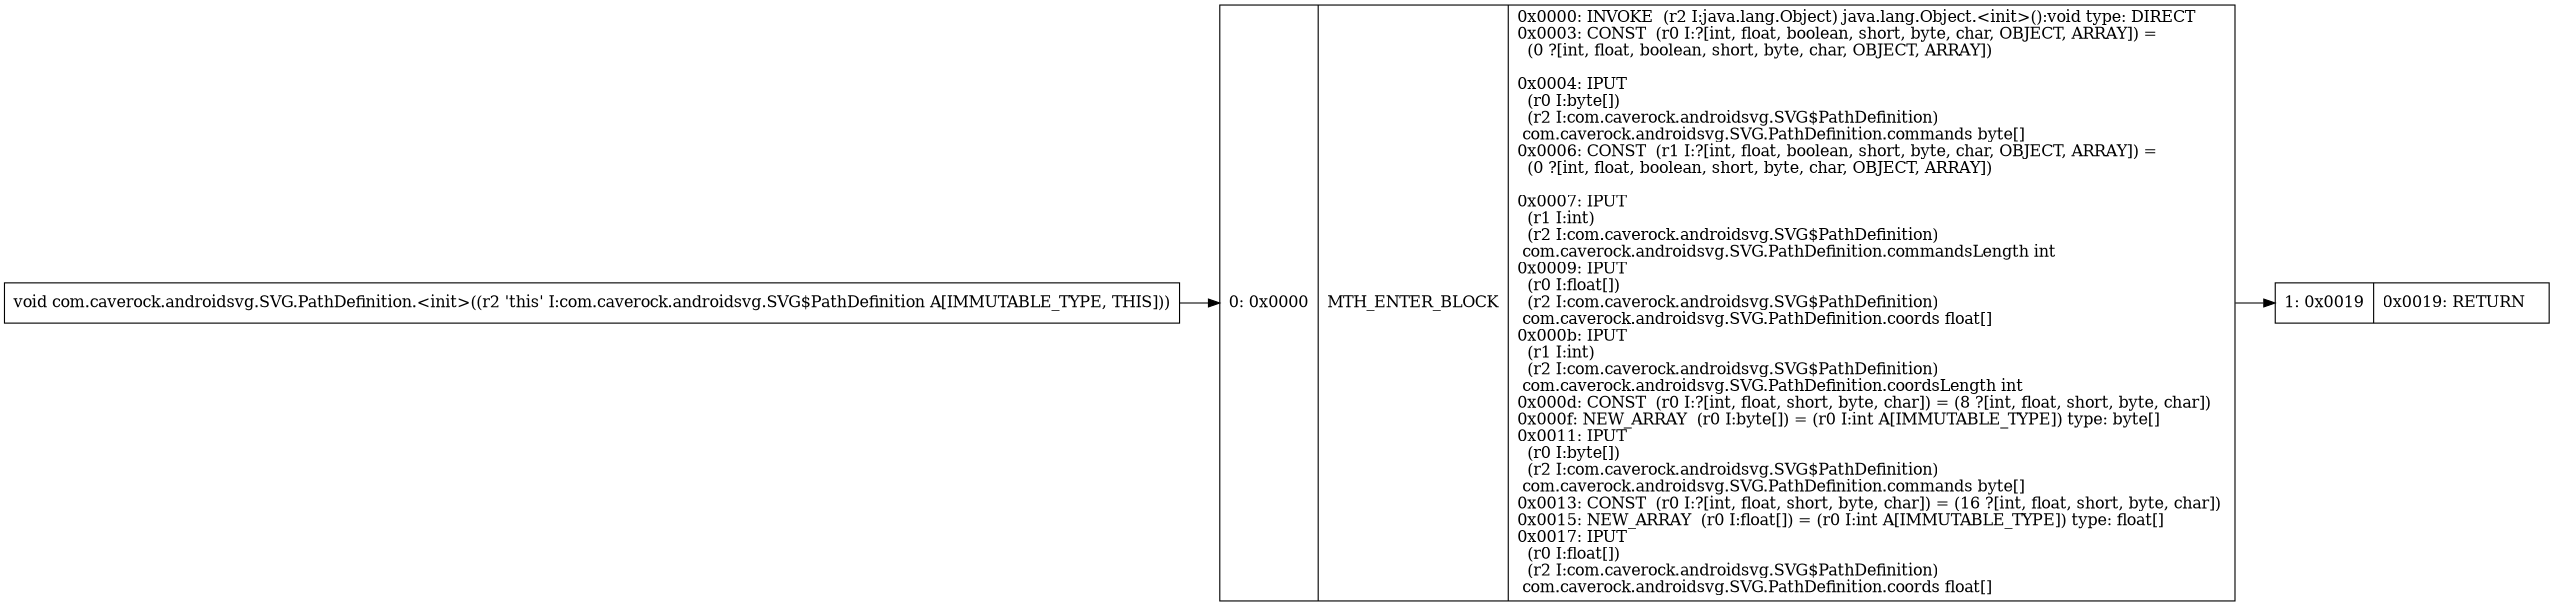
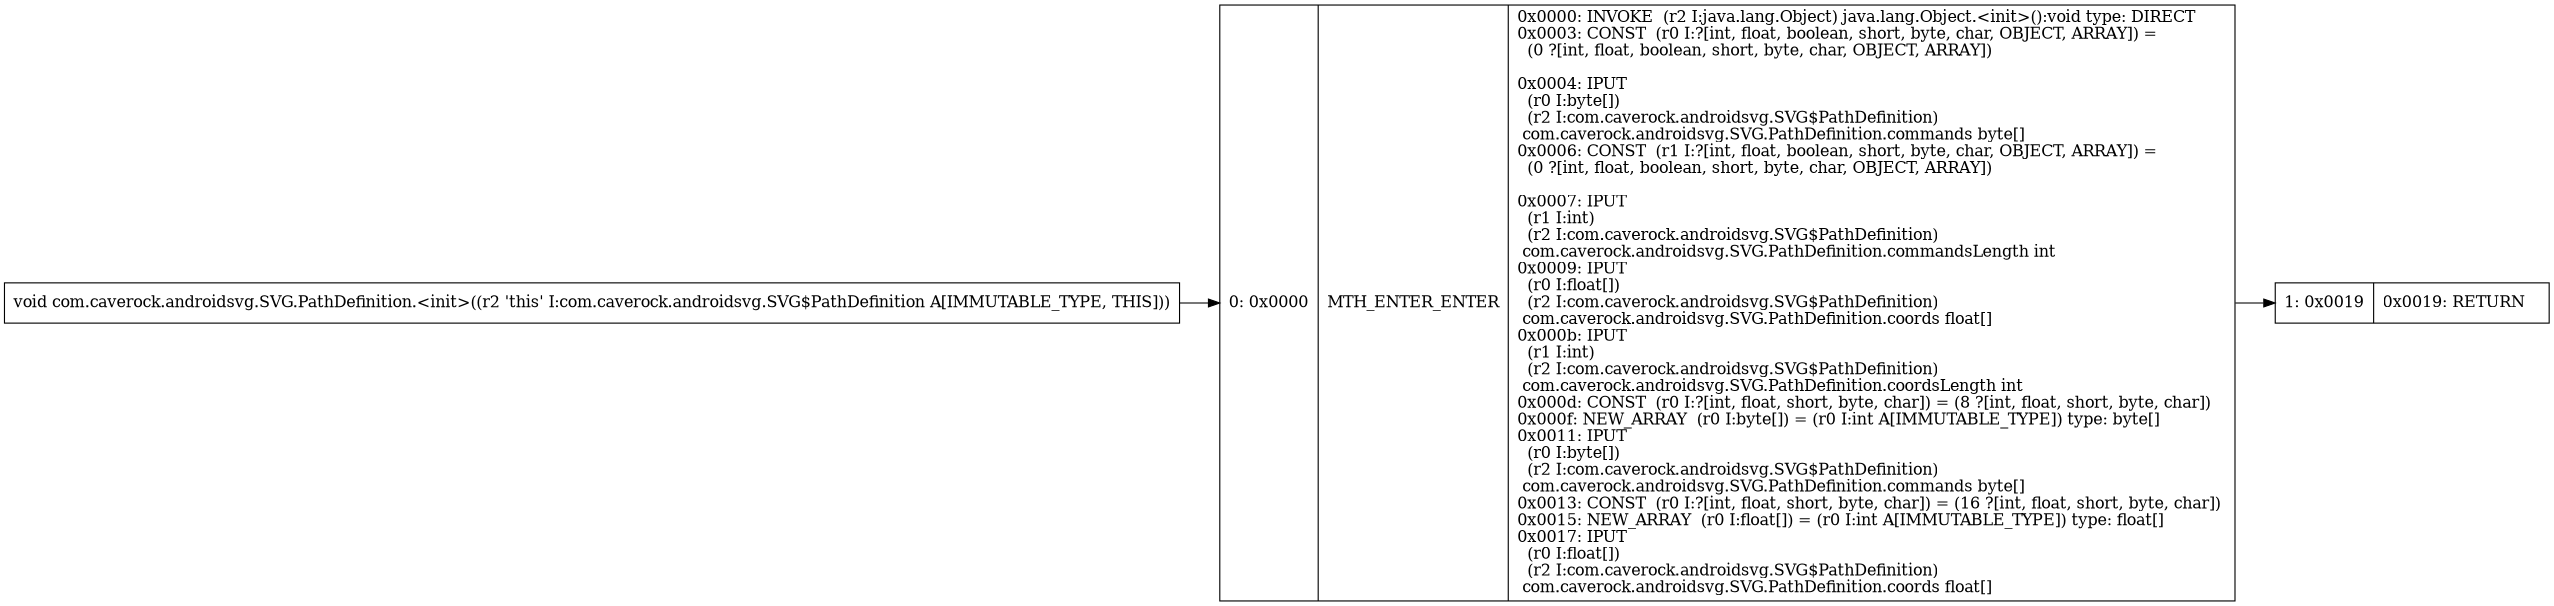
(1413, 302) -> (1413, 302)
